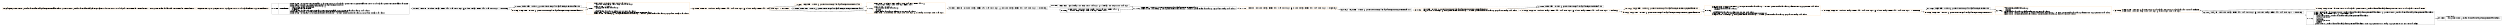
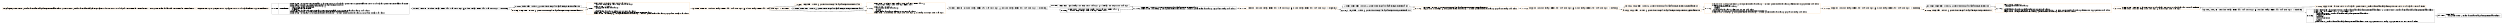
(1522, 8) -> (1411, 7)
